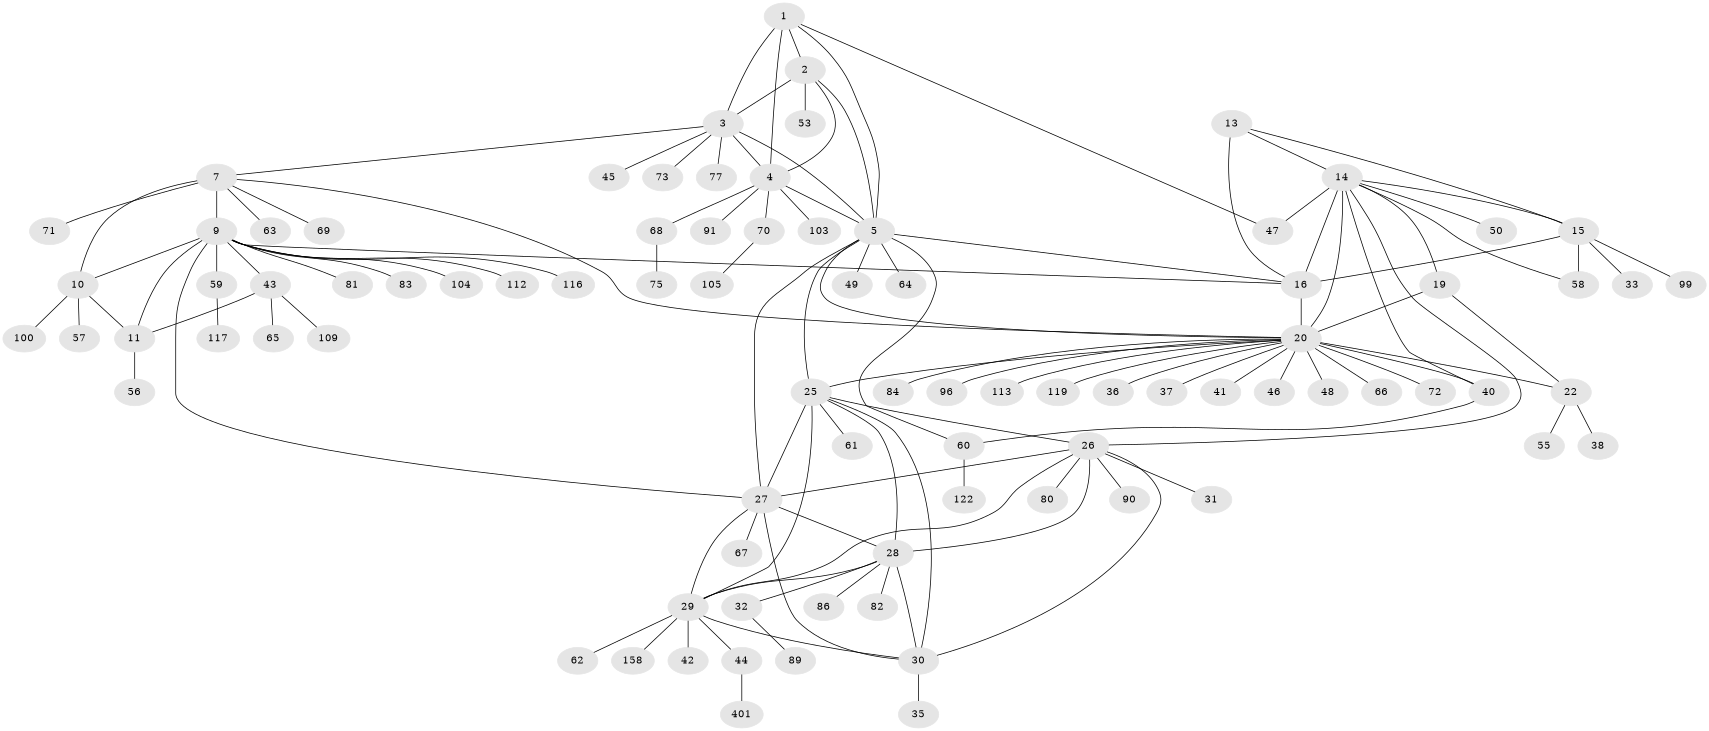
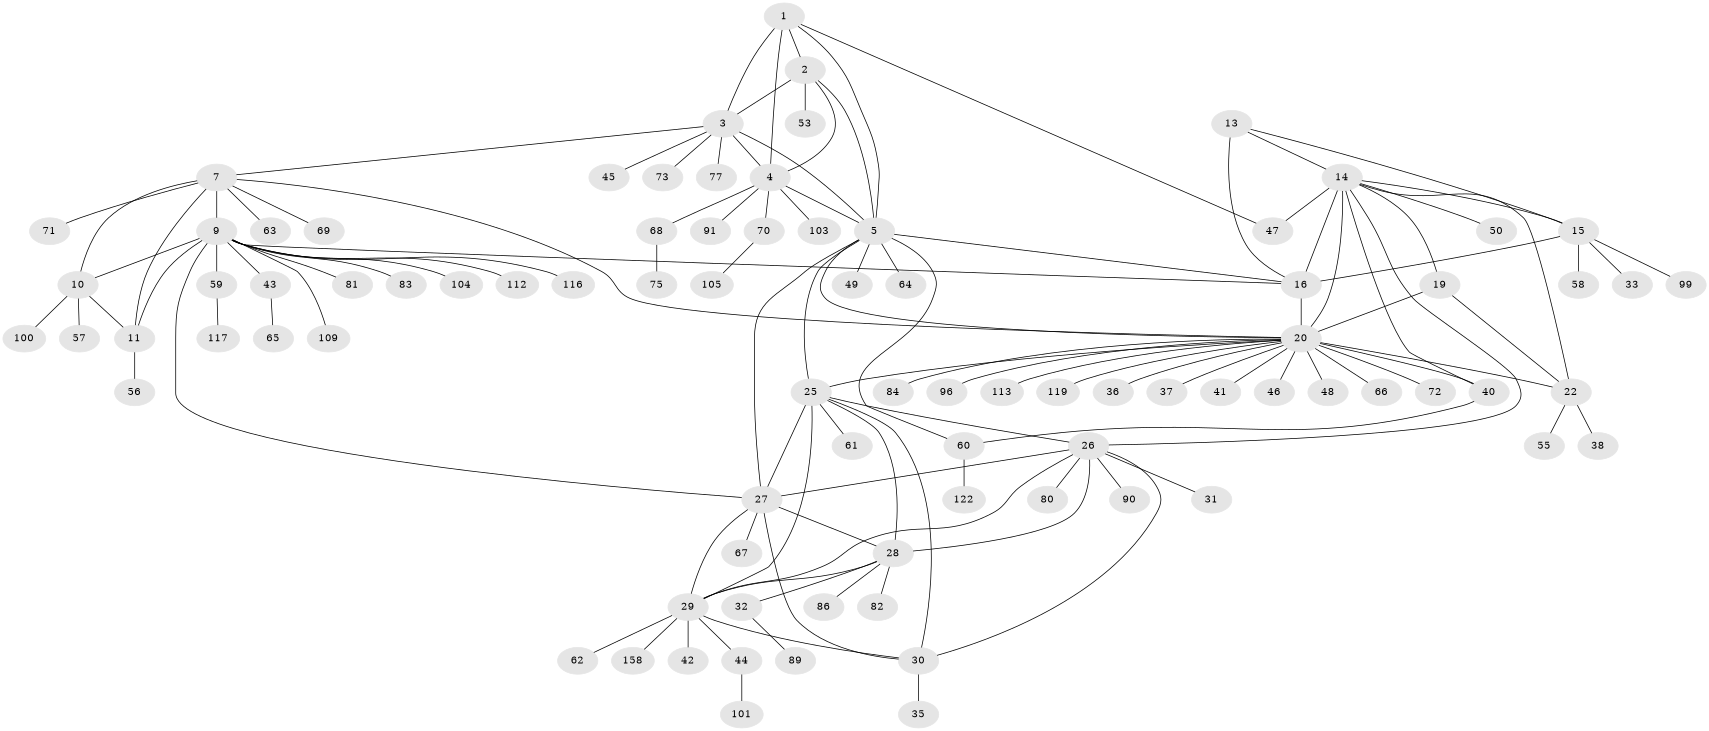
(1457, 237) -> (1522, 217)
(299, 312) -> (292, 269)
(204, 314) -> (160, 247)
(908, 607) -> none
(742, 715) -> (742, 715)
